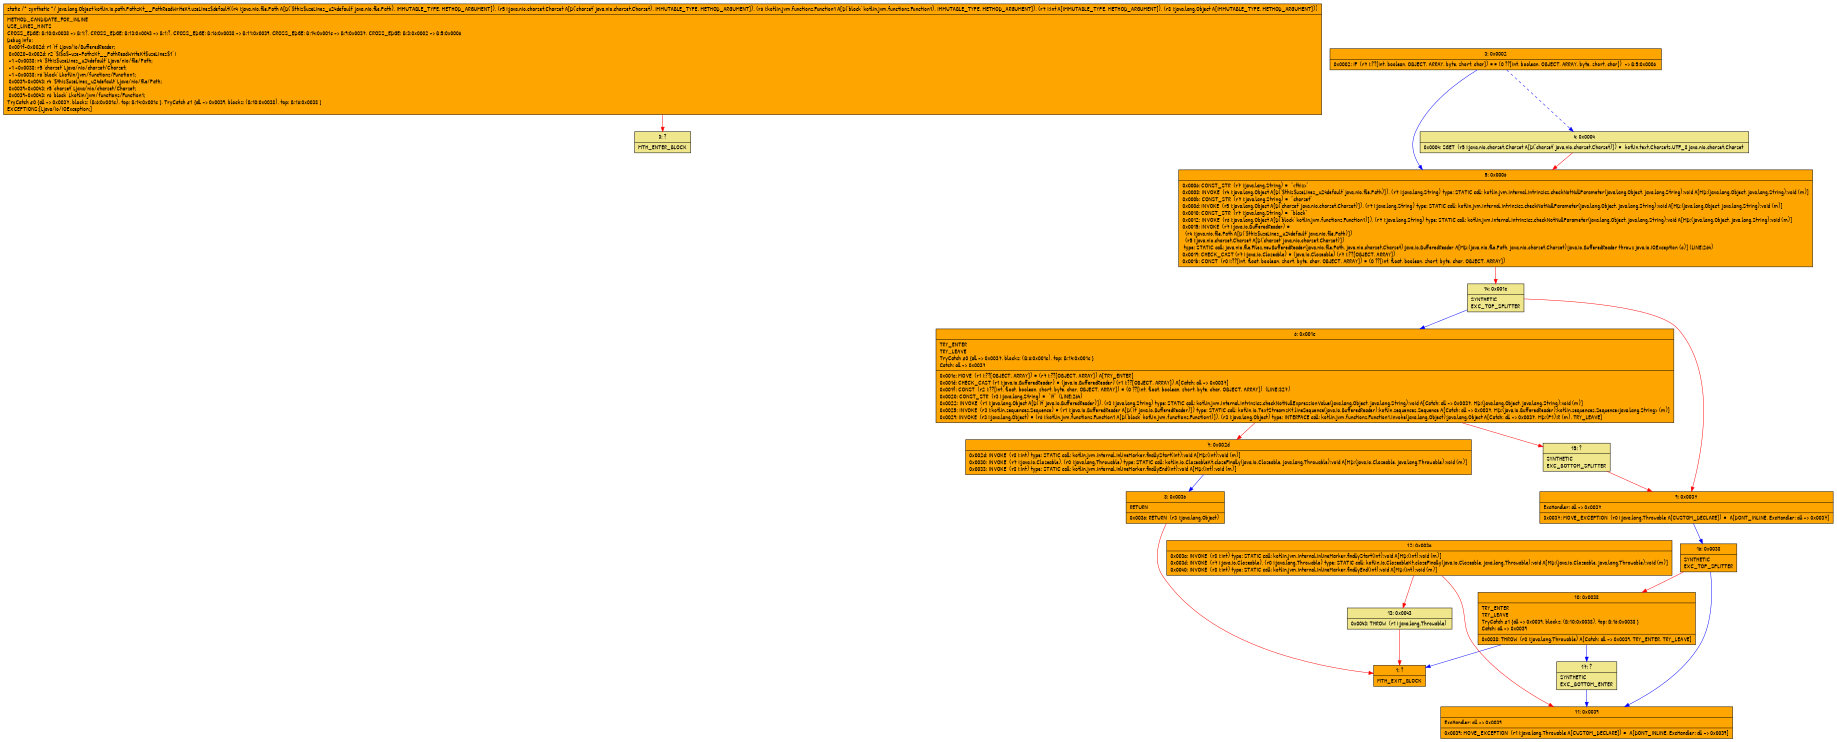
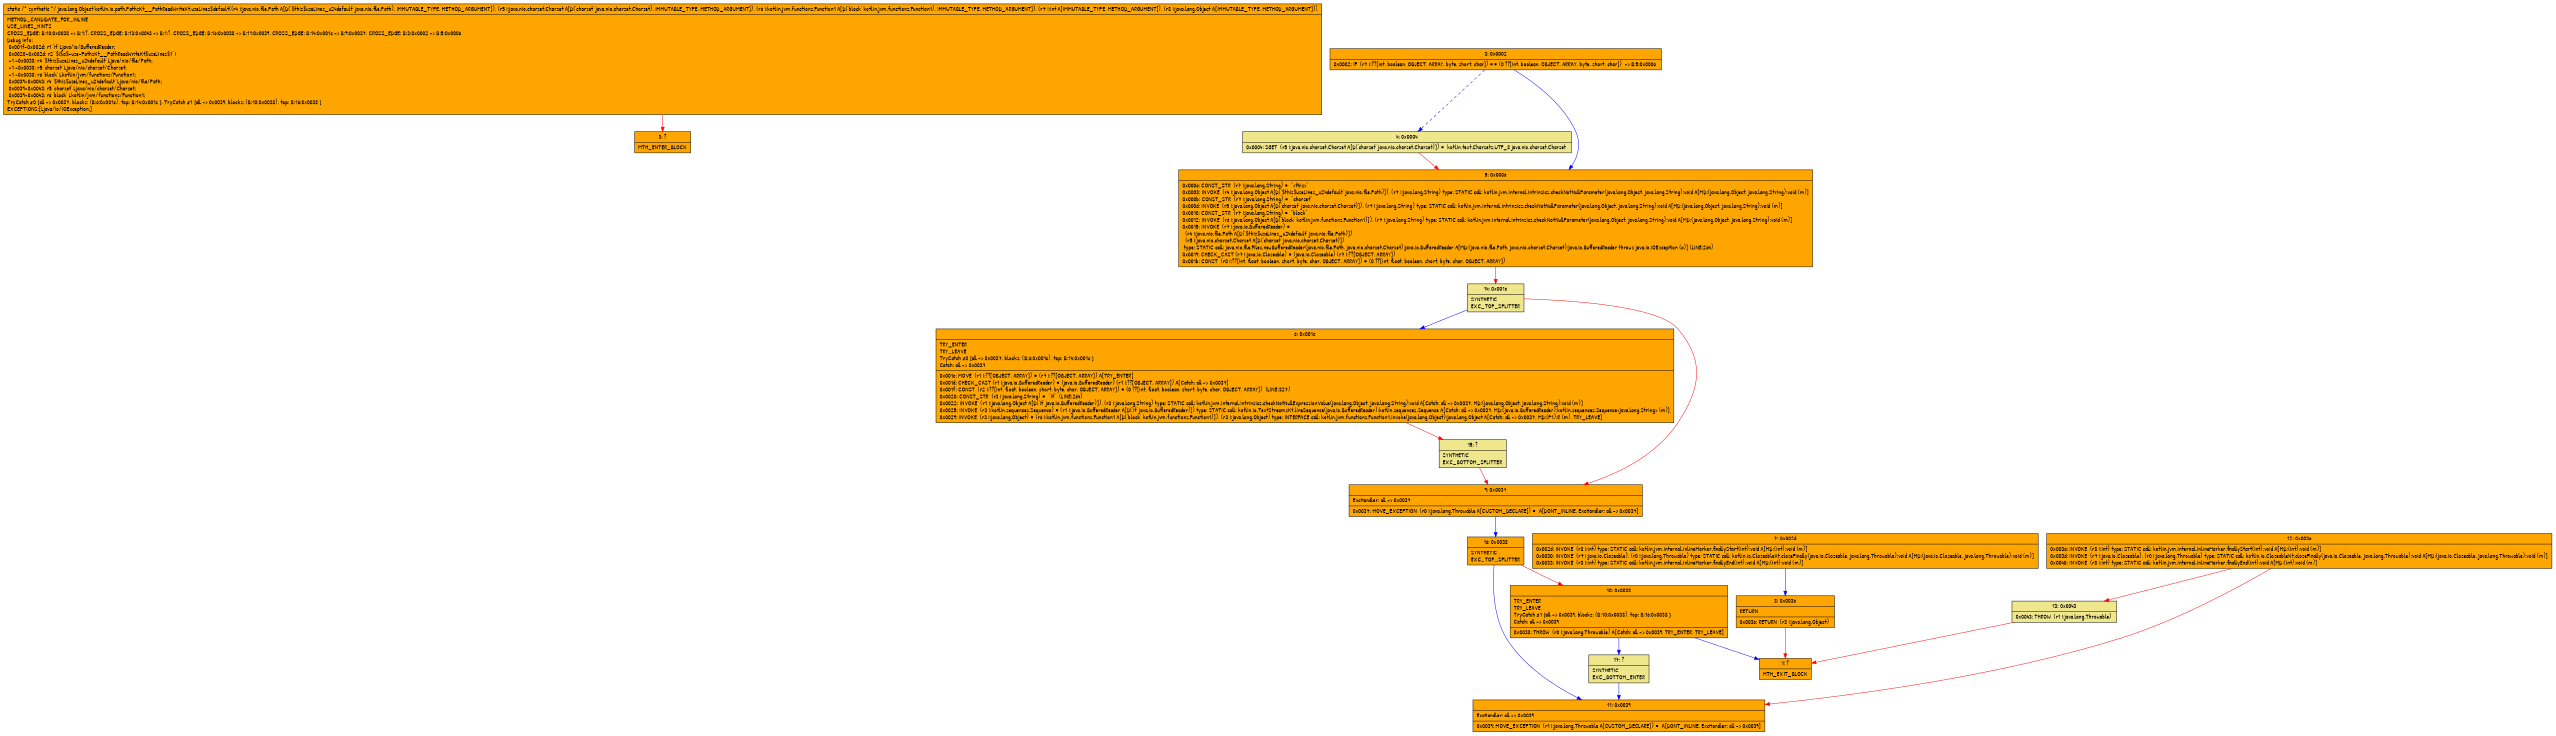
(663, 142) -> (663, 142)
(1248, 430) -> none
